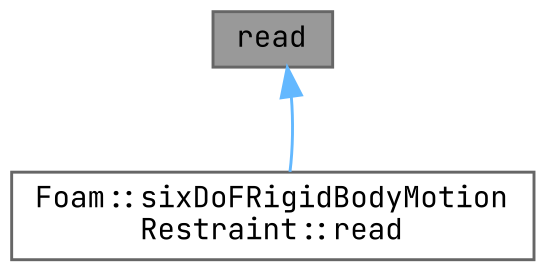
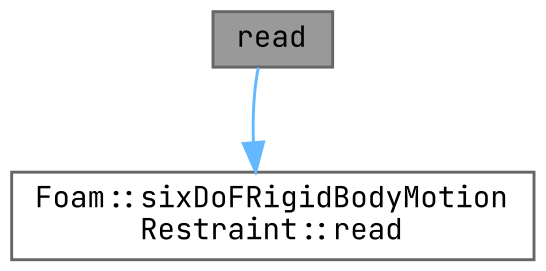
(292, 134) -> (254, 105)
